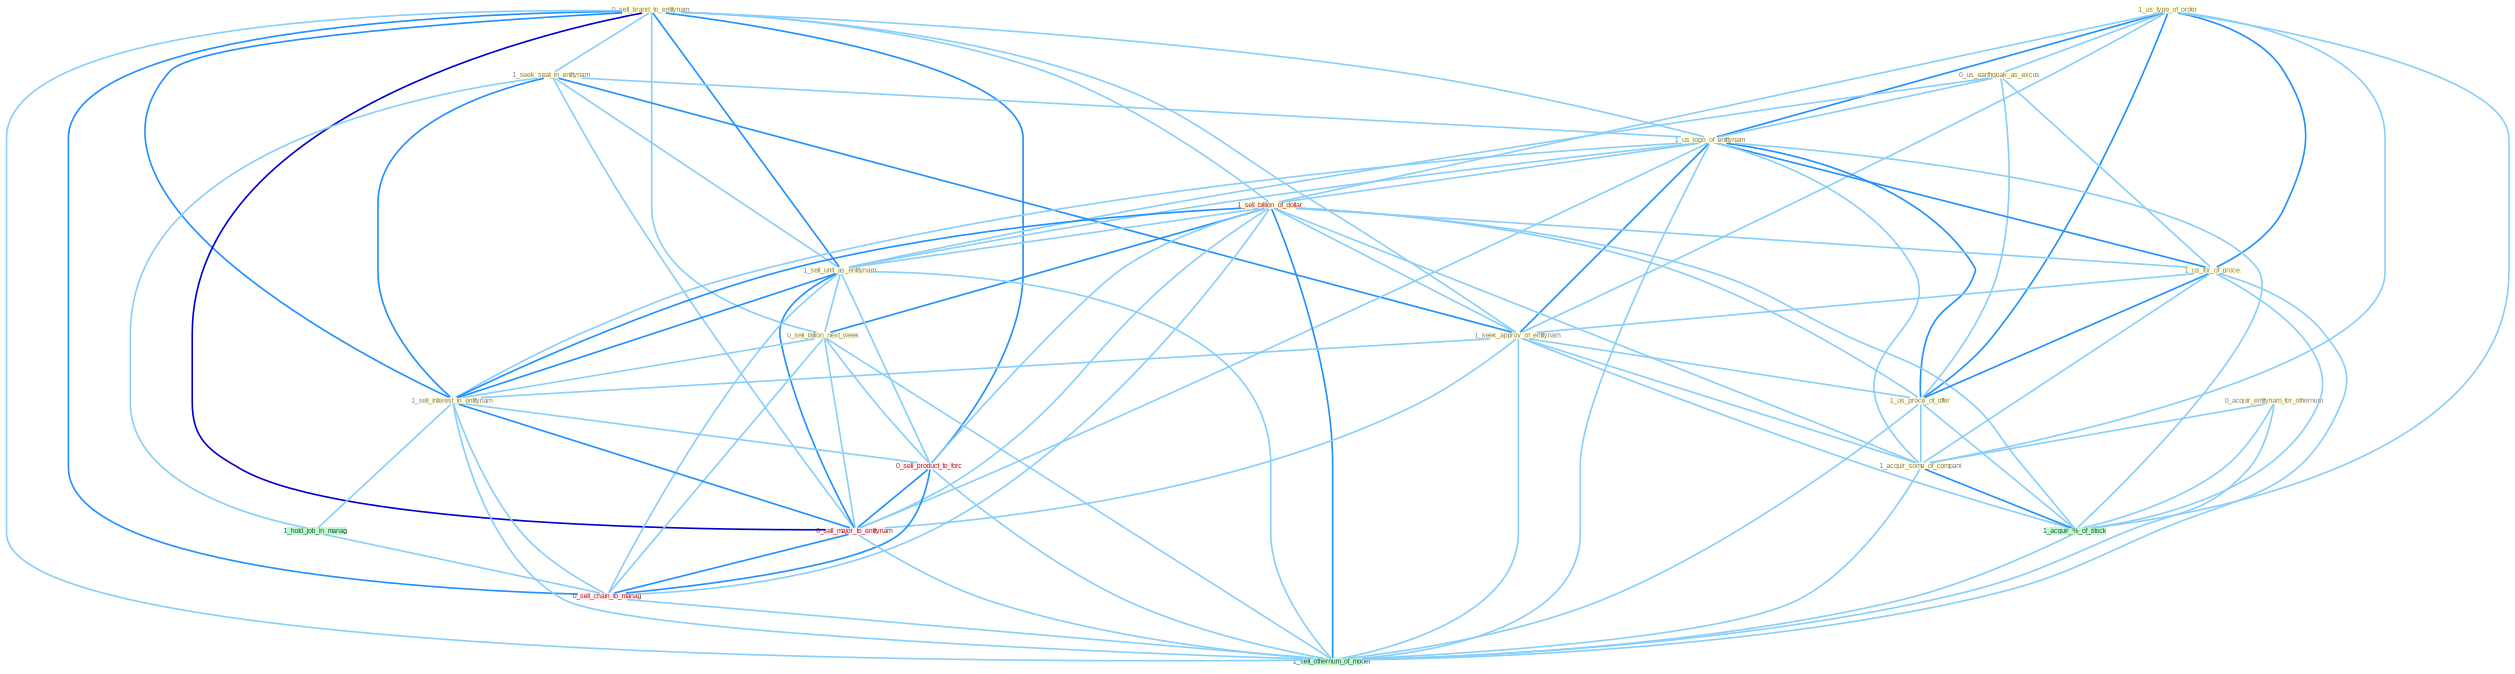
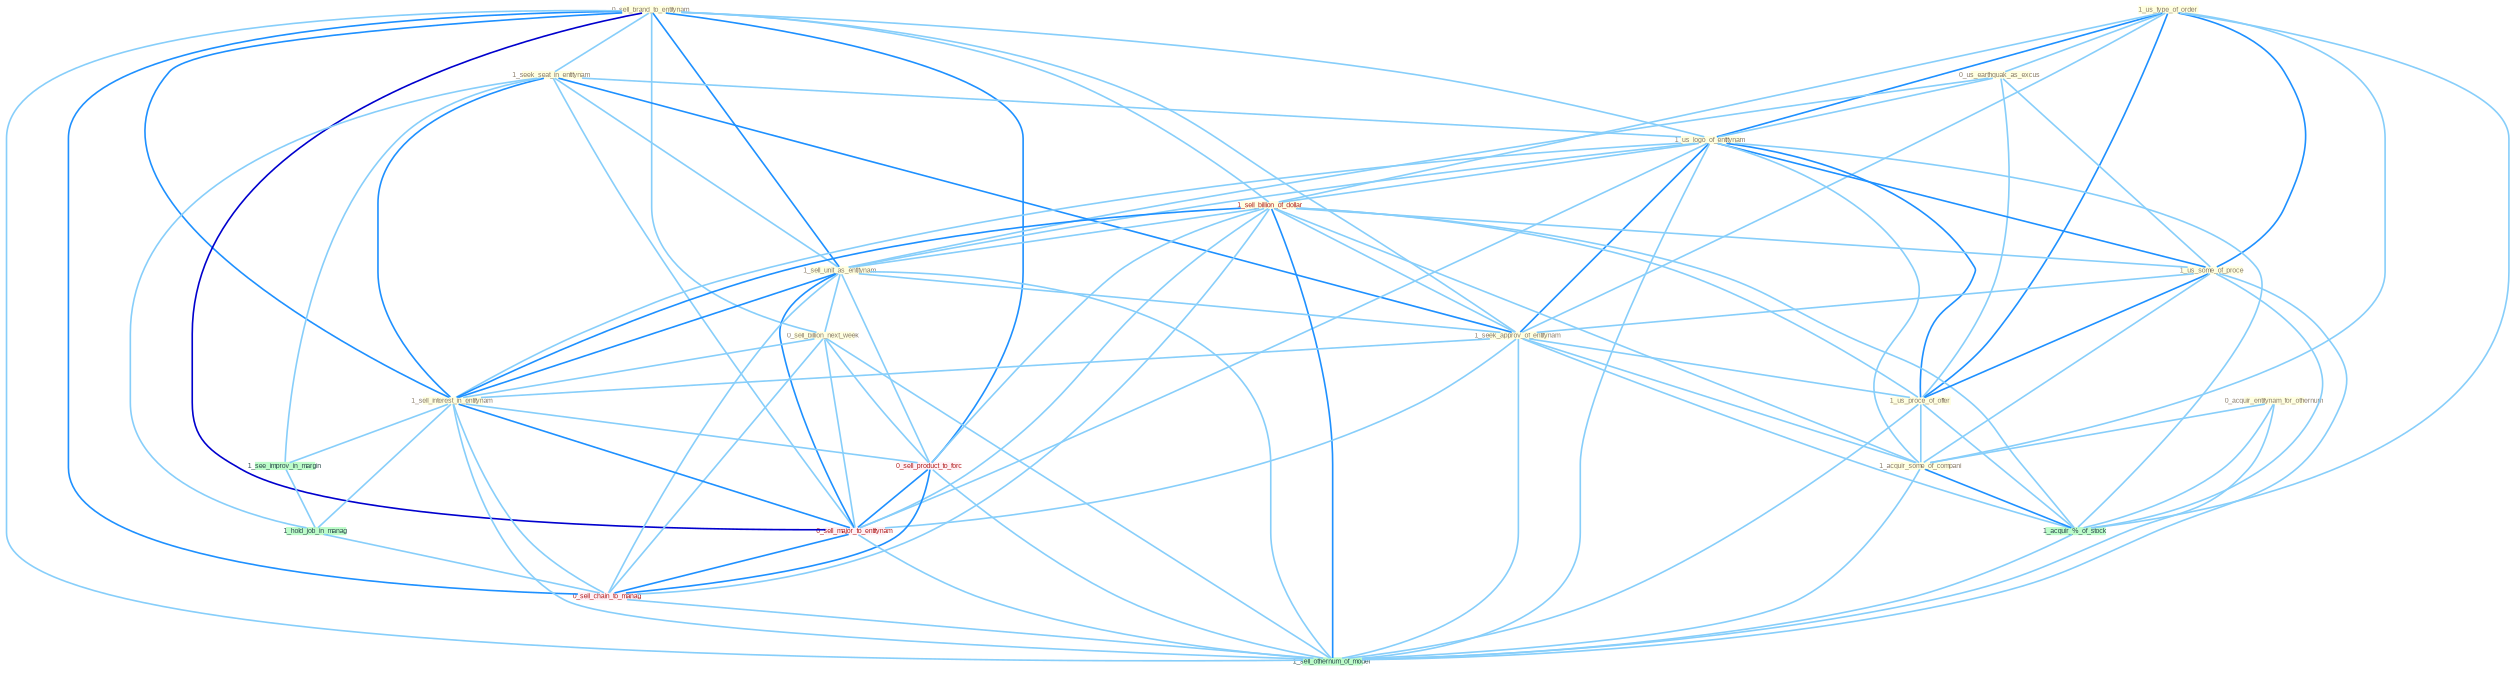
(1047, 270) -> none
(2212, 270) -> (2212, 270)
none -> (1180, 303)
none -> (285, 466)
